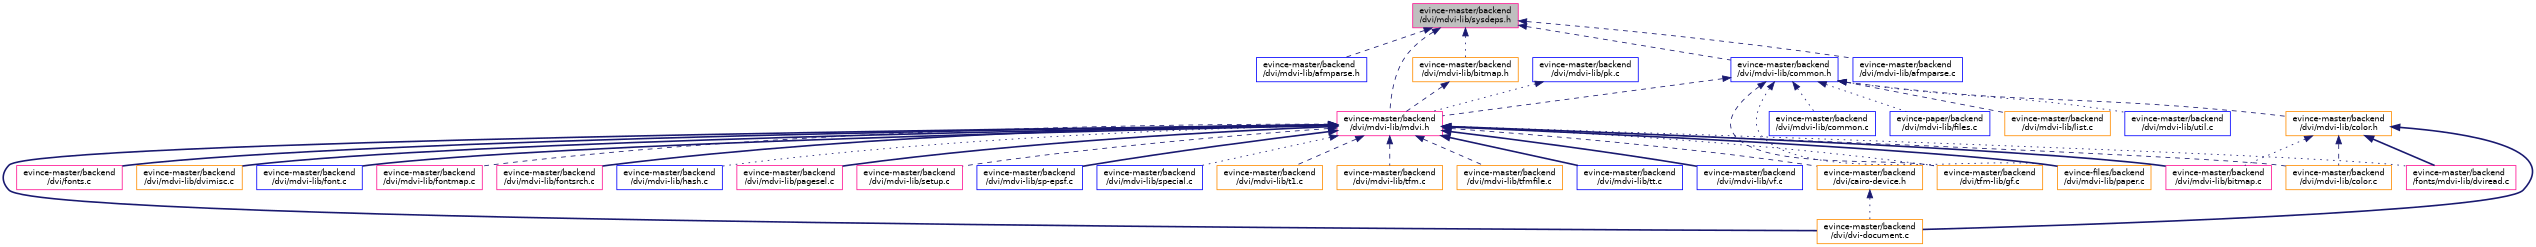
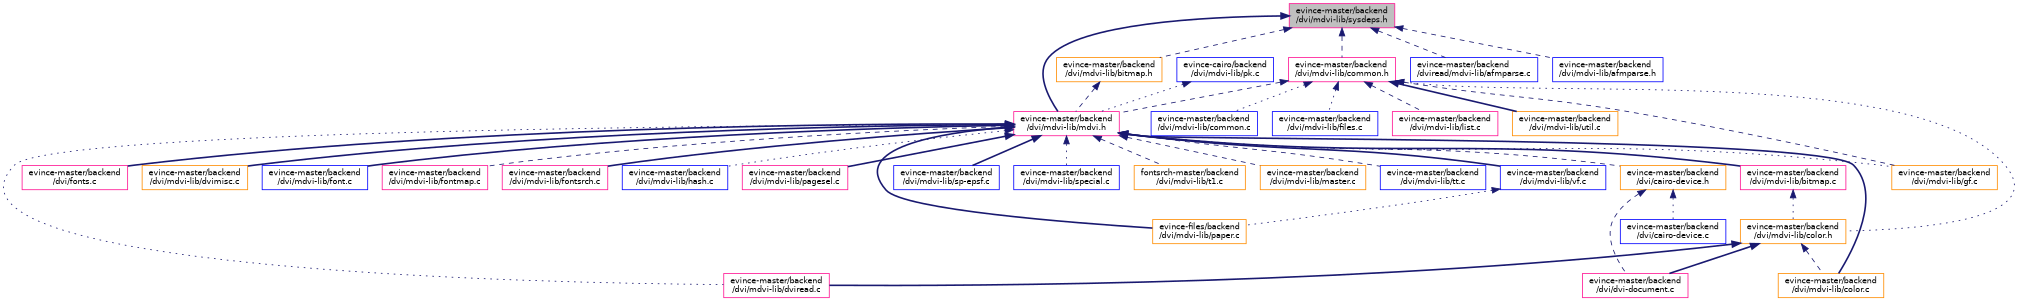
(1465, 47) -> (1222, 44)
(1400, 65) -> (1132, 27)
(1585, 70) -> (1225, 70)
(1784, 70) -> (1342, 70)
(1908, 70) -> (1474, 70)
(1986, 97) -> (1457, 98)
(2077, 100) -> (1814, 99)
(1940, 124) -> (1325, 124)
(2058, 124) -> (1445, 124)
(2178, 124) -> (1565, 124)
(1868, 143) -> (1550, 143)
(1514, 151) -> (1286, 153)
(2275, 152) -> (1793, 209)
(1943, 164) -> (1369, 209)
(910, 178) -> none
(1270, 178) -> (1190, 178)
(1390, 178) -> none
(1510, 178) -> (1313, 178)
(1990, 178) -> (1945, 178)
(2461, 178) -> (777, 286)
(238, 209) -> none
(1870, 209) -> (1610, 230)
none -> (1673, 232)
(1870, 232) -> (1635, 286)
